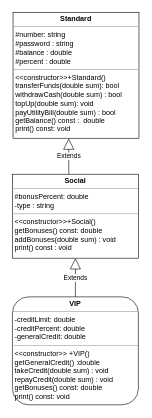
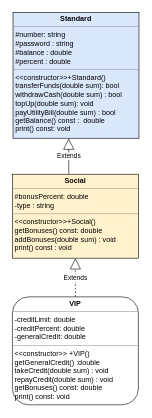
(76, 75) -> (76, 75)
(75, 216) -> (75, 216)
(75, 283) -> (75, 283)
